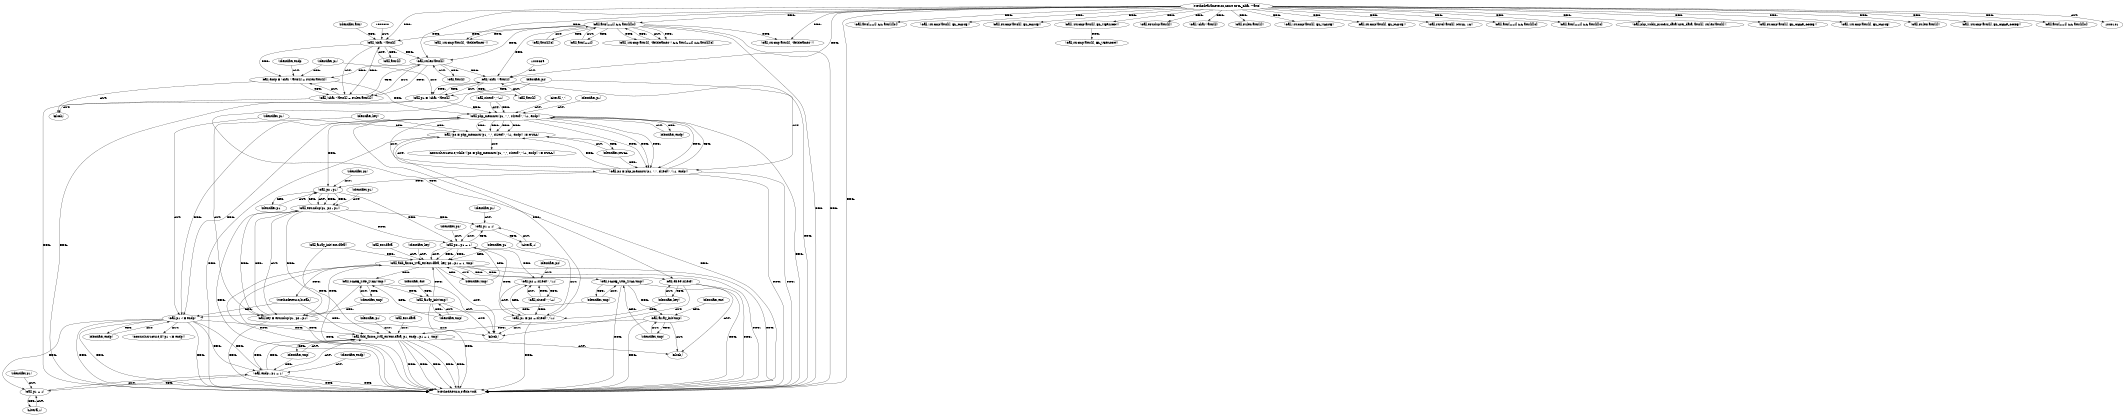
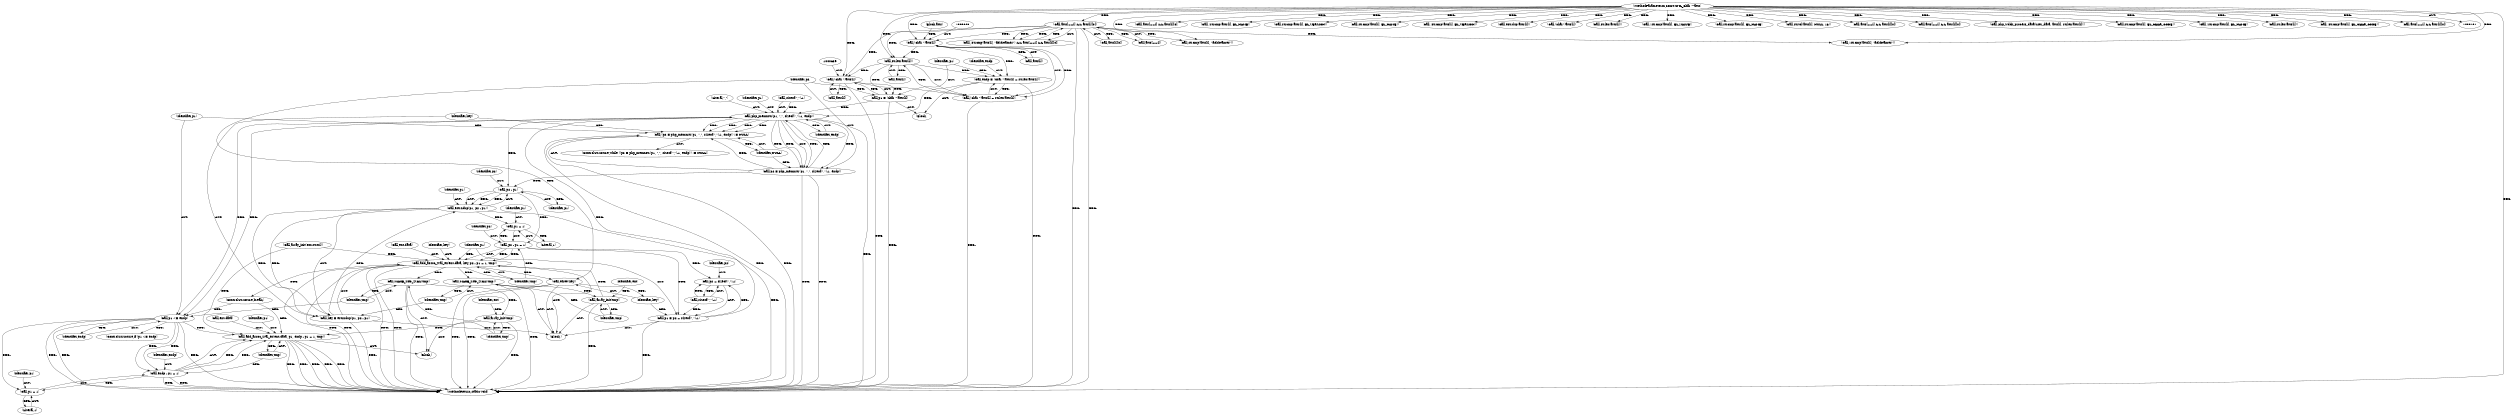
(350, 25) -> (934, 25)
(1092, 33) -> (1476, 13)
(313, 199) -> (510, 199)
(384, 232) -> none
(328, 245) -> (303, 245)
(680, 282) -> (564, 282)
(334, 291) -> (345, 291)
(294, 300) -> (245, 300)
(176, 328) -> (160, 328)
none -> (875, 386)
